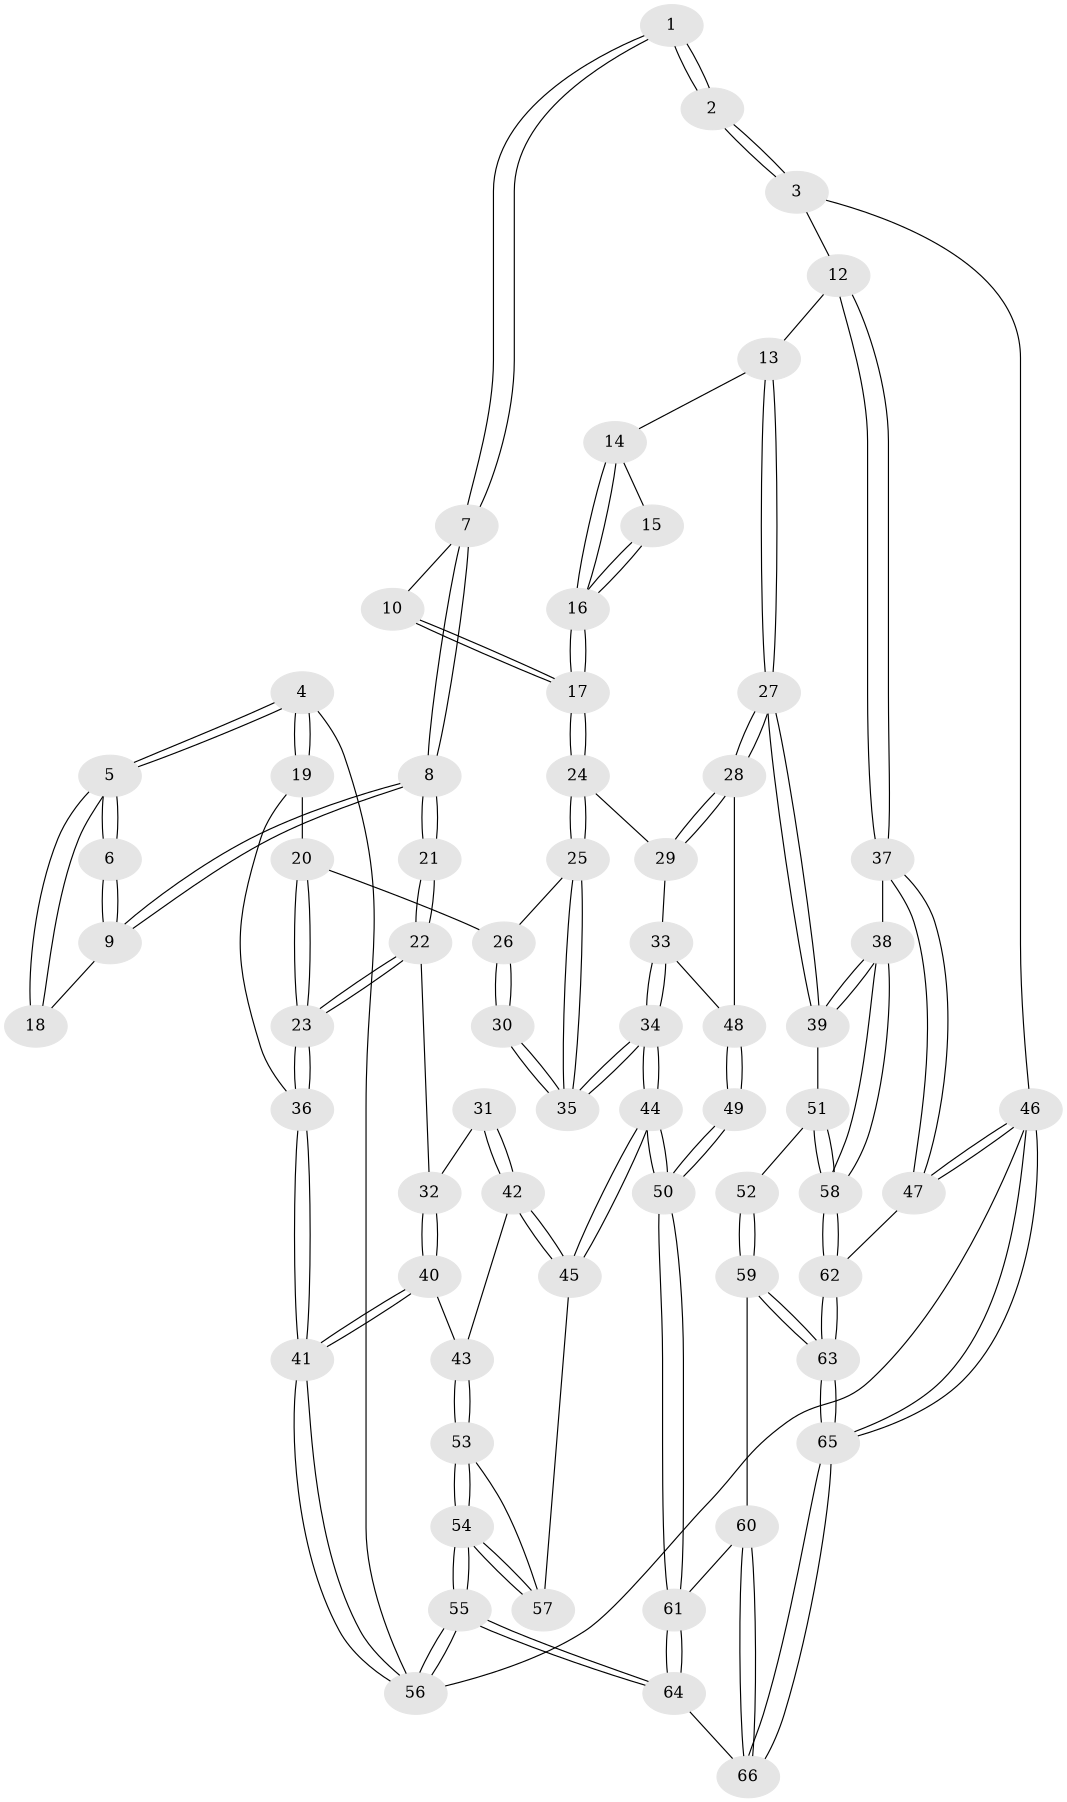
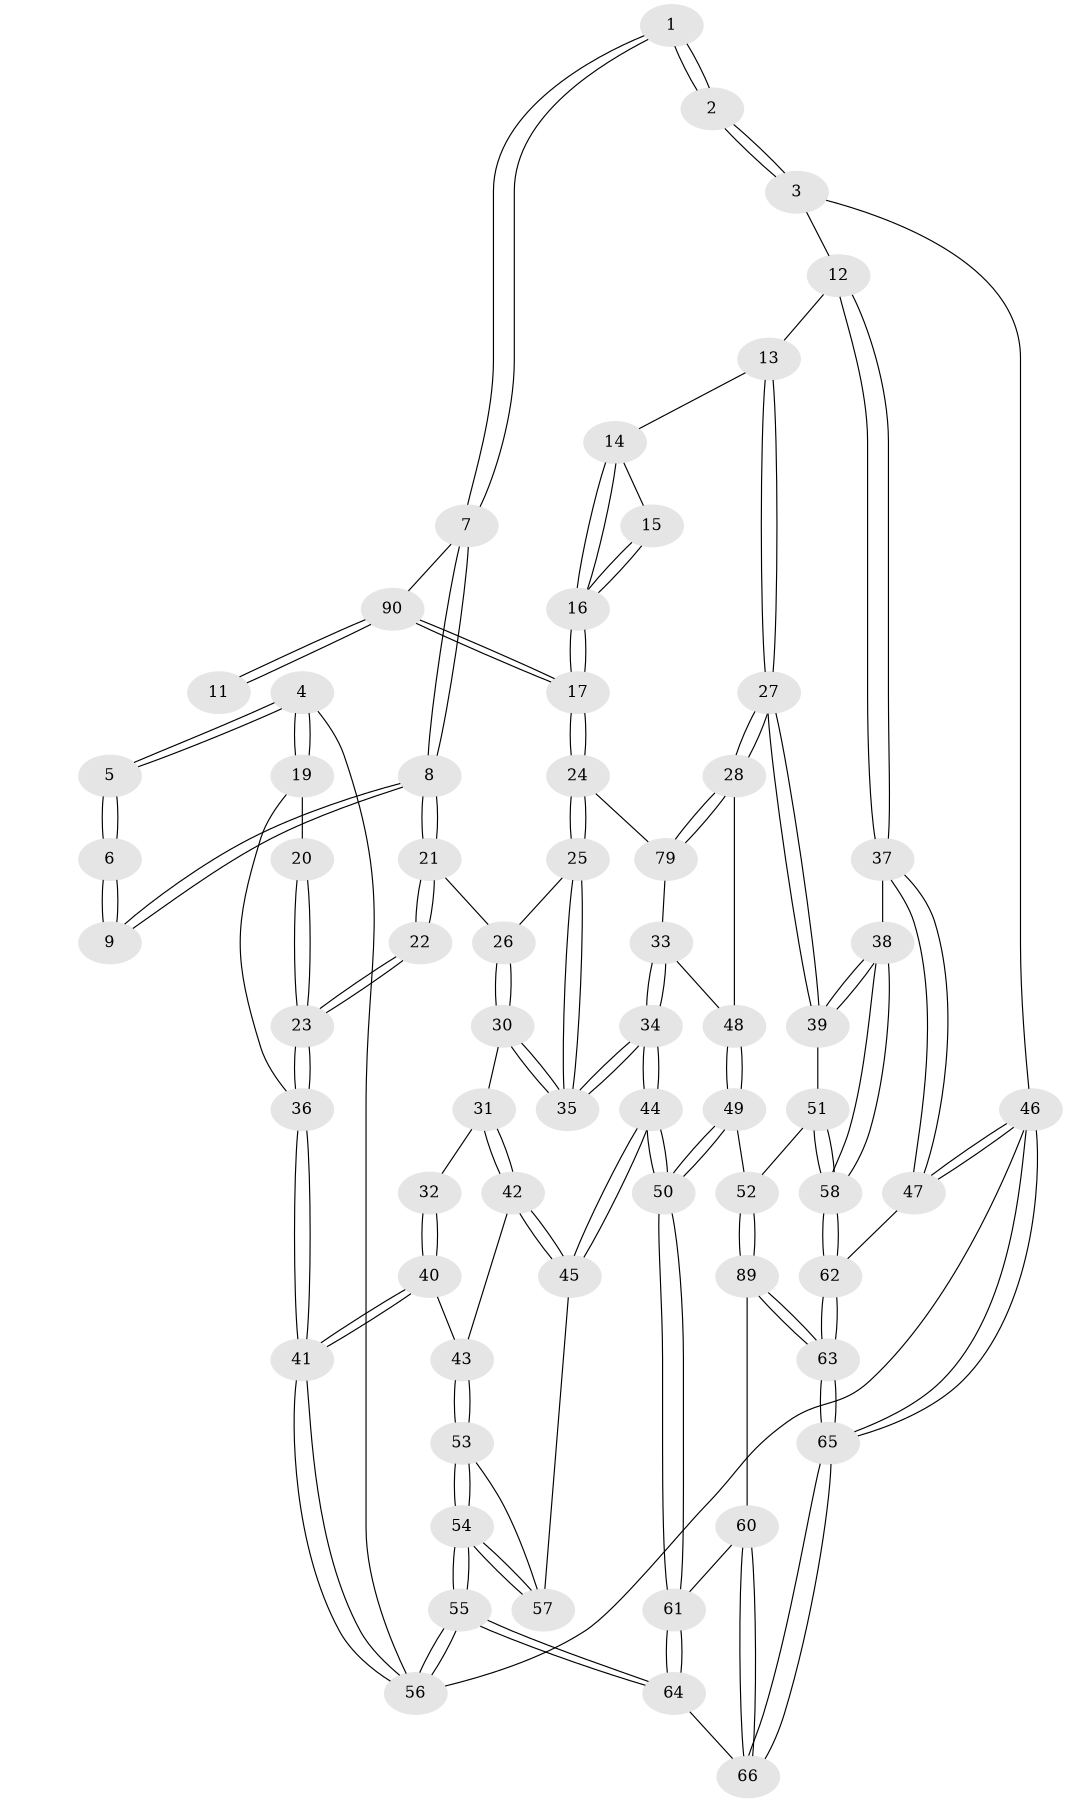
(393, 609) -> (393, 609)
none -> (219, 693)
(666, 859) -> (666, 859)
(405, 899) -> (467, 901)
(36, 1026) -> none
(425, 1068) -> none
none -> (493, 1068)
none -> (741, 1151)
(747, 1276) -> (747, 1276)
